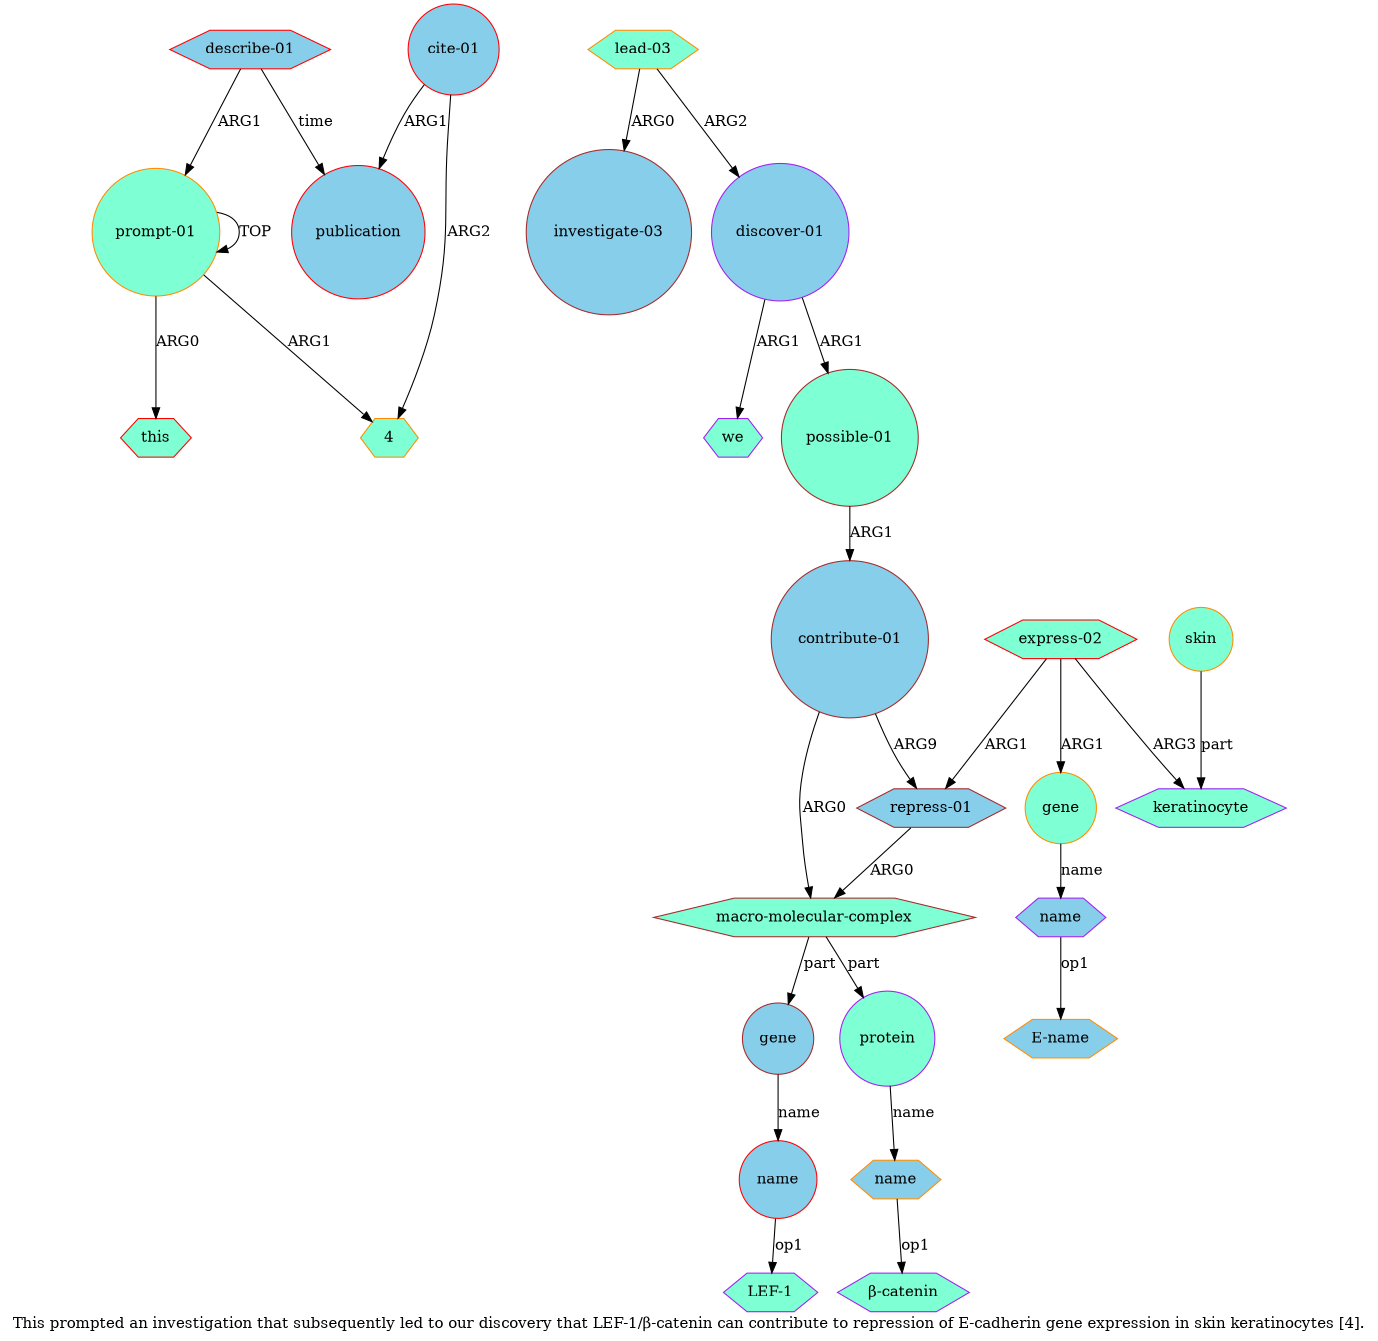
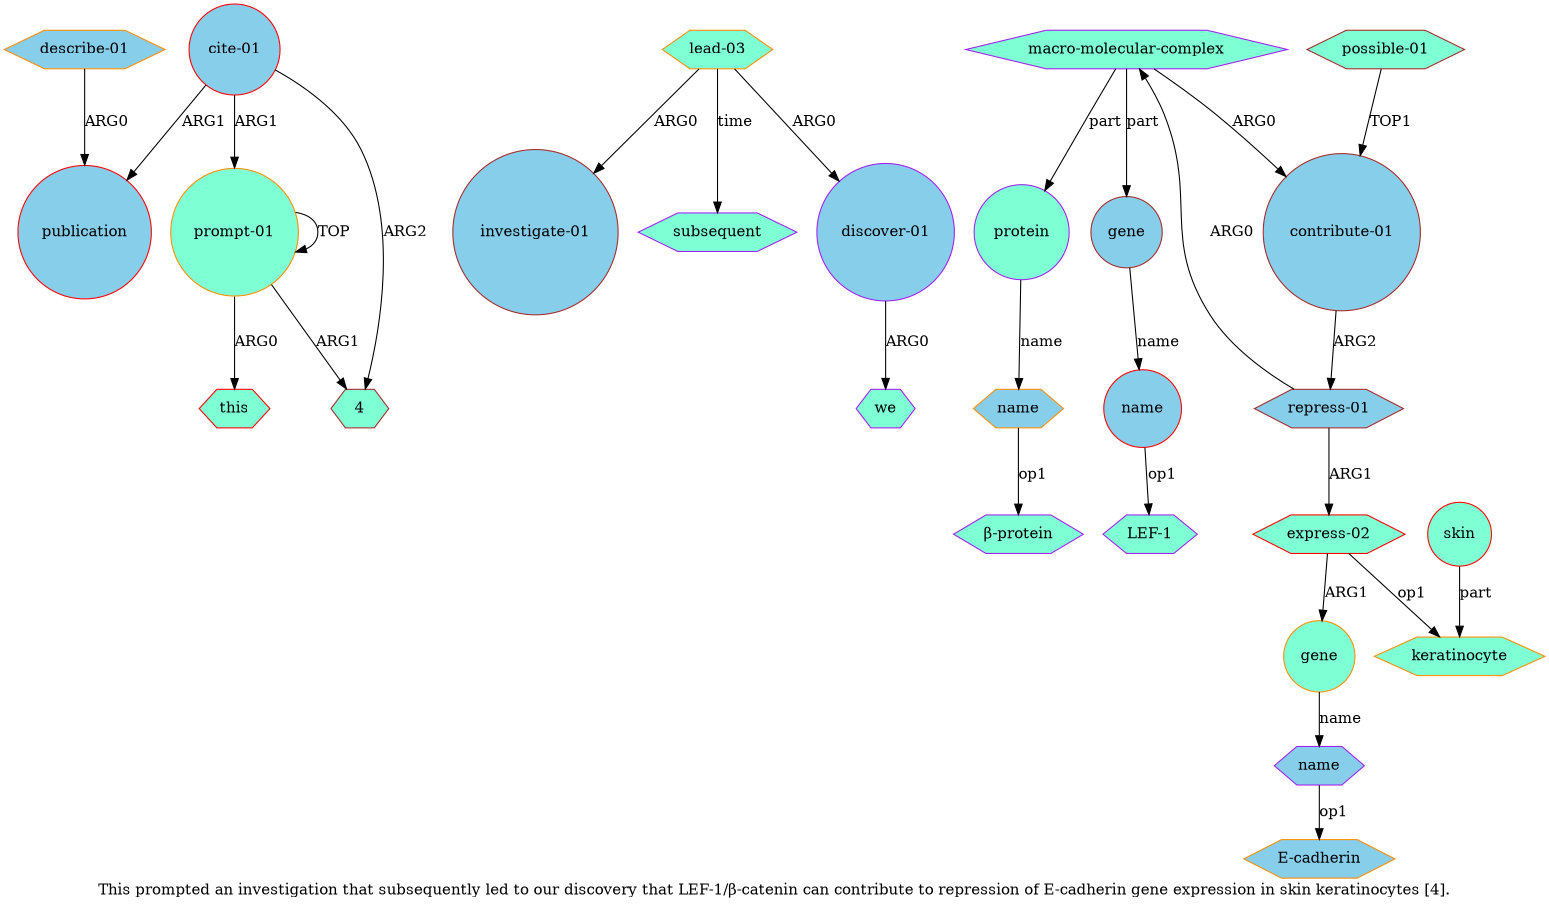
(250, 49) -> (85, 50)
(215, 117) -> (235, 126)
(316, 122) -> (107, 122)
(726, 122) -> (814, 122)
(609, 232) -> (535, 232)
none -> (718, 232)
(813, 330) -> none
(779, 342) -> (908, 342)
(389, 438) -> (360, 409)
(850, 438) -> (1386, 50)
(872, 533) -> (1391, 122)
(1201, 639) -> (1460, 534)
(999, 719) -> (1329, 466)
(916, 745) -> (1355, 342)
(1175, 745) -> (1412, 594)
(800, 798) -> (1218, 116)
(1201, 808) -> (1460, 656)
(814, 917) -> (1127, 50)
(1061, 1039) -> (1319, 859)
(903, 1292) -> (1018, 534)
